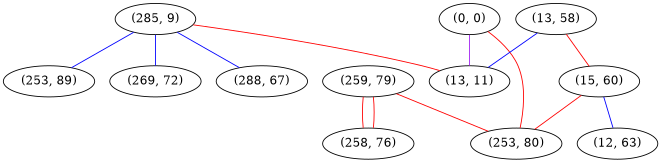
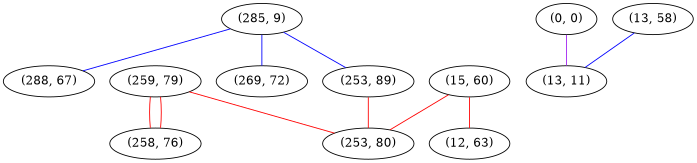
(317, 44) -> none
(578, 50) -> none
(521, 74) -> (368, 113)
(608, 112) -> (470, 113)
